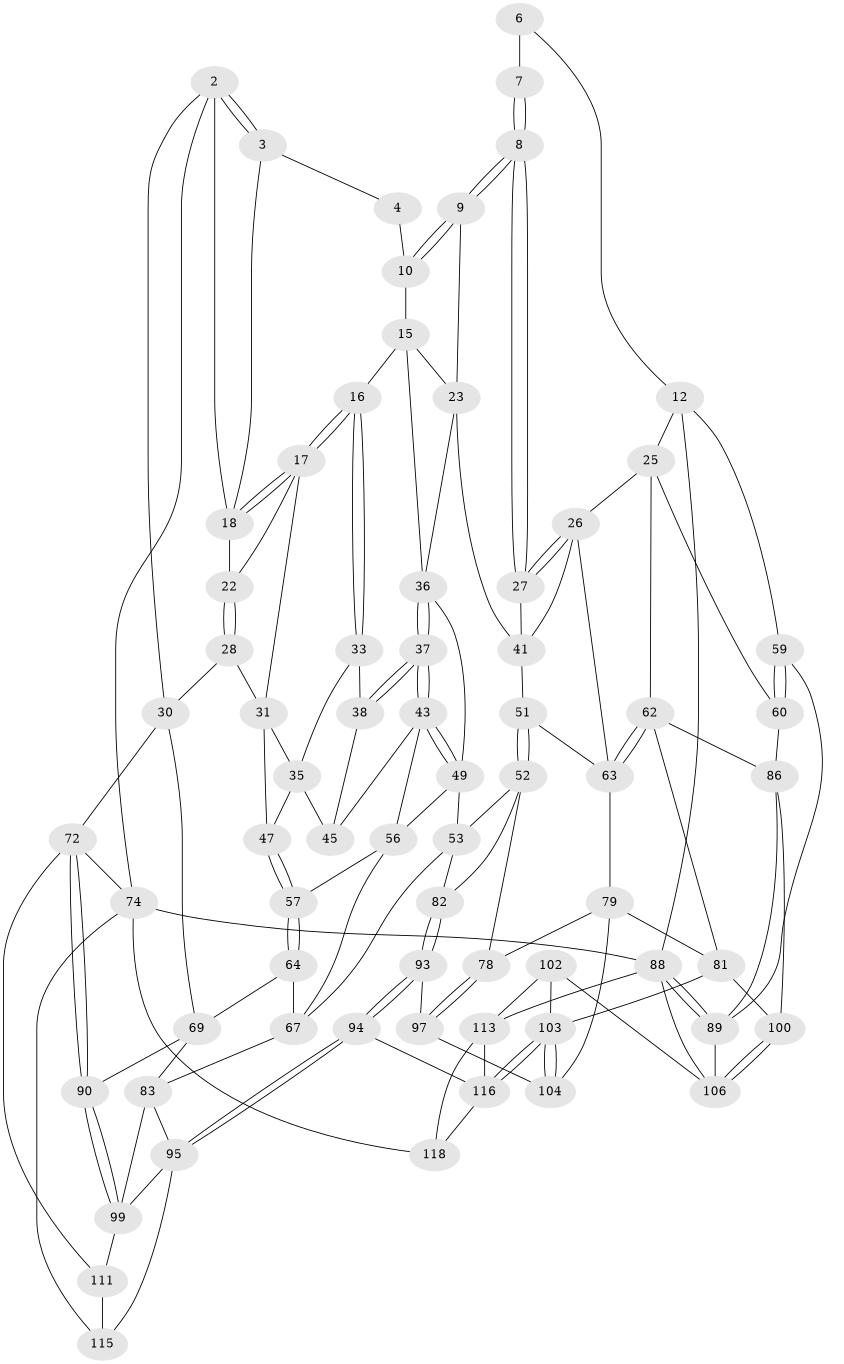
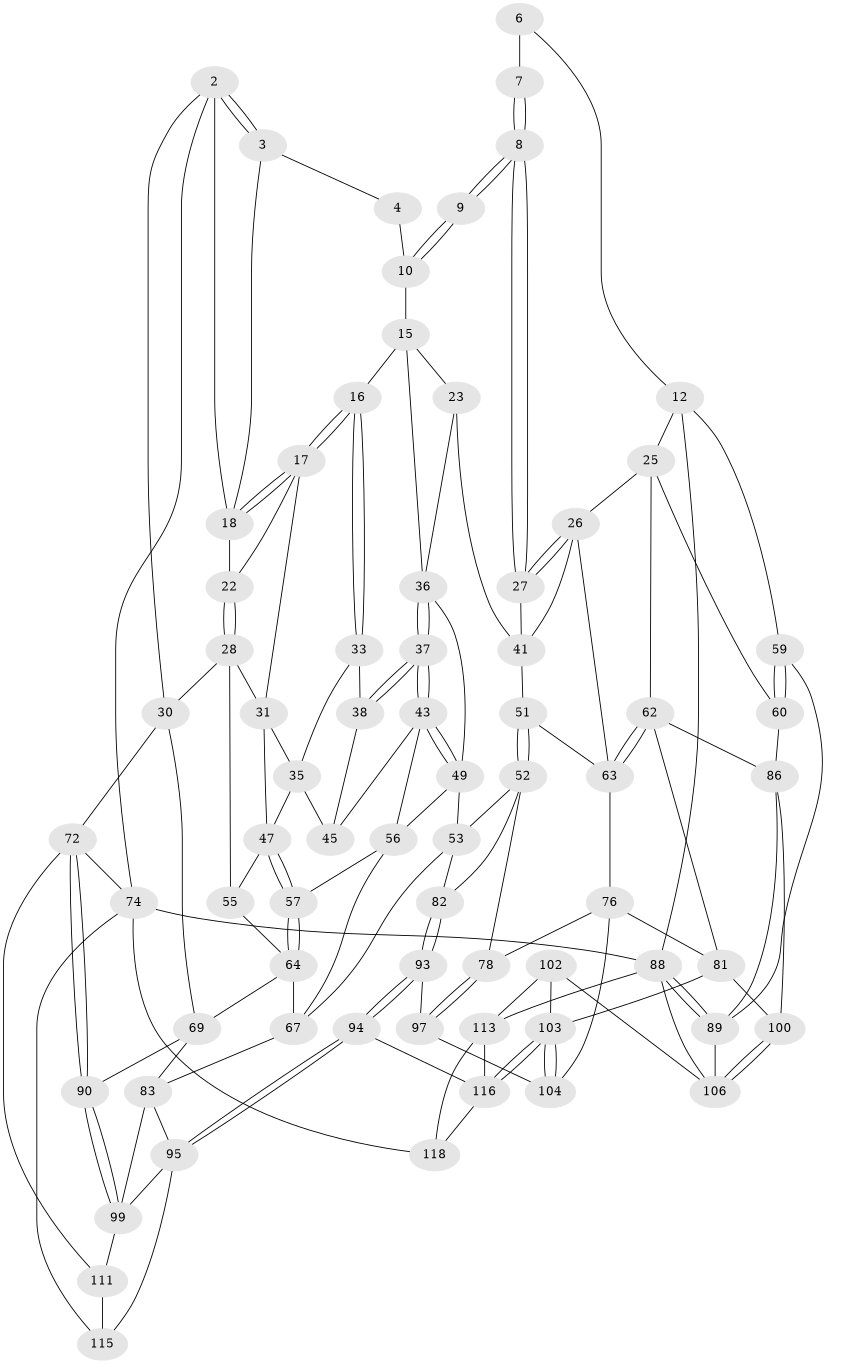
(459, 303) -> none
none -> (230, 903)
(610, 903) -> (610, 903)
